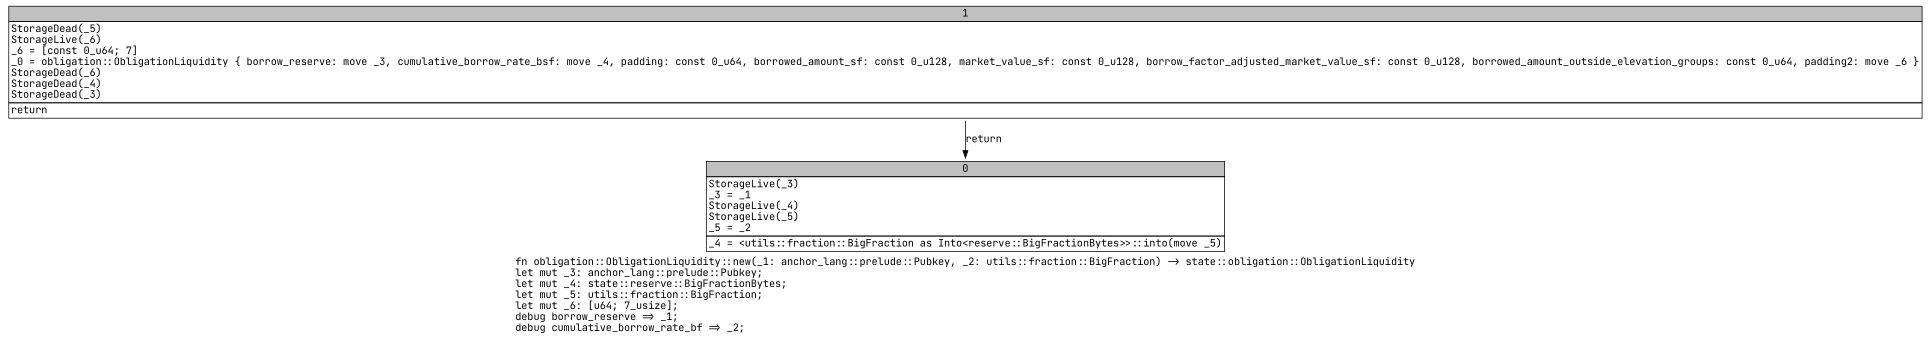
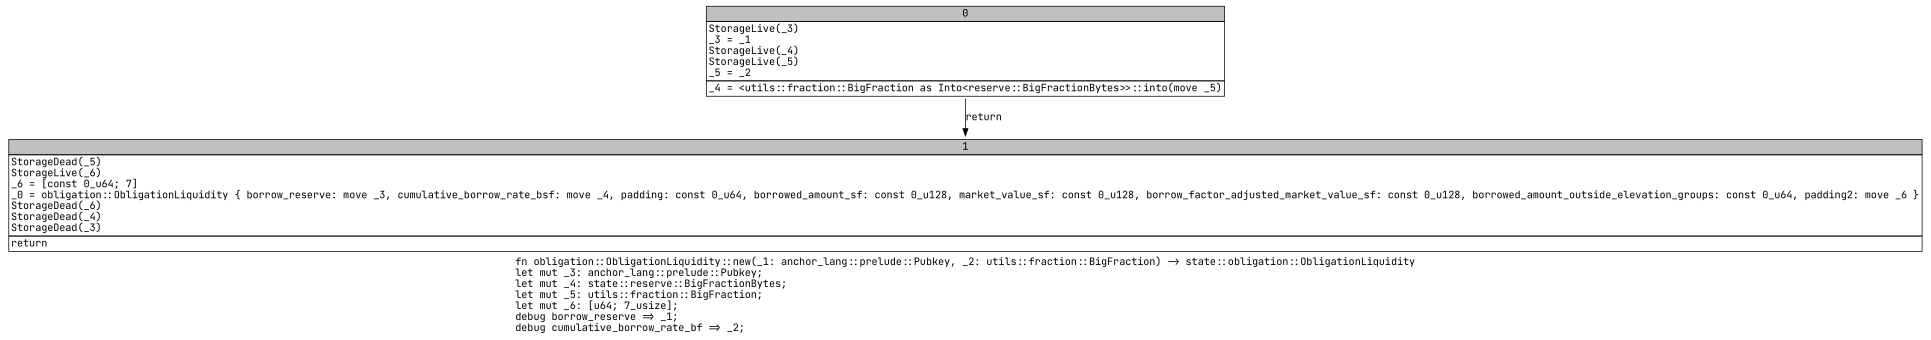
(965, 136) -> (965, 114)
